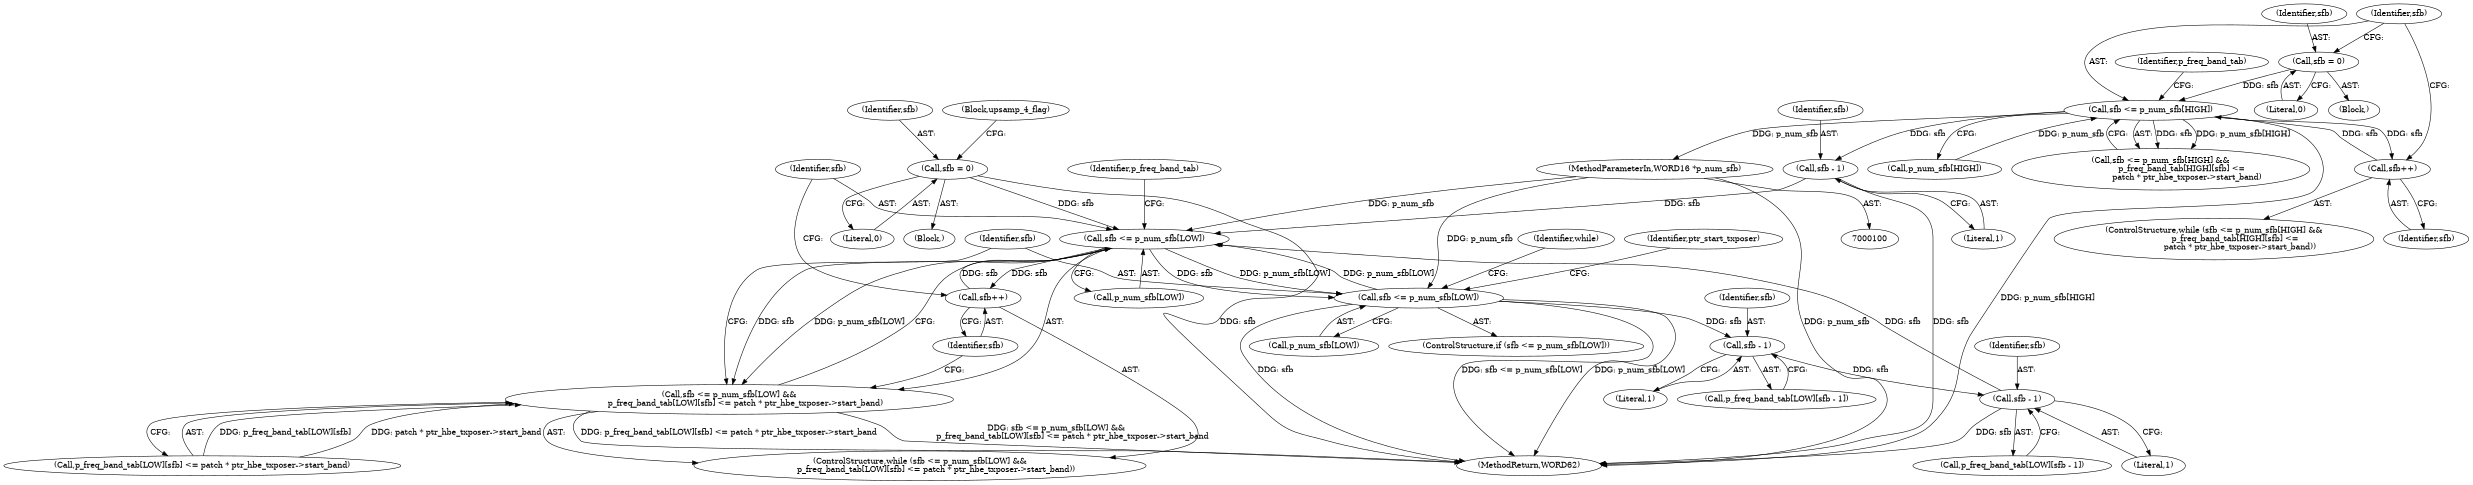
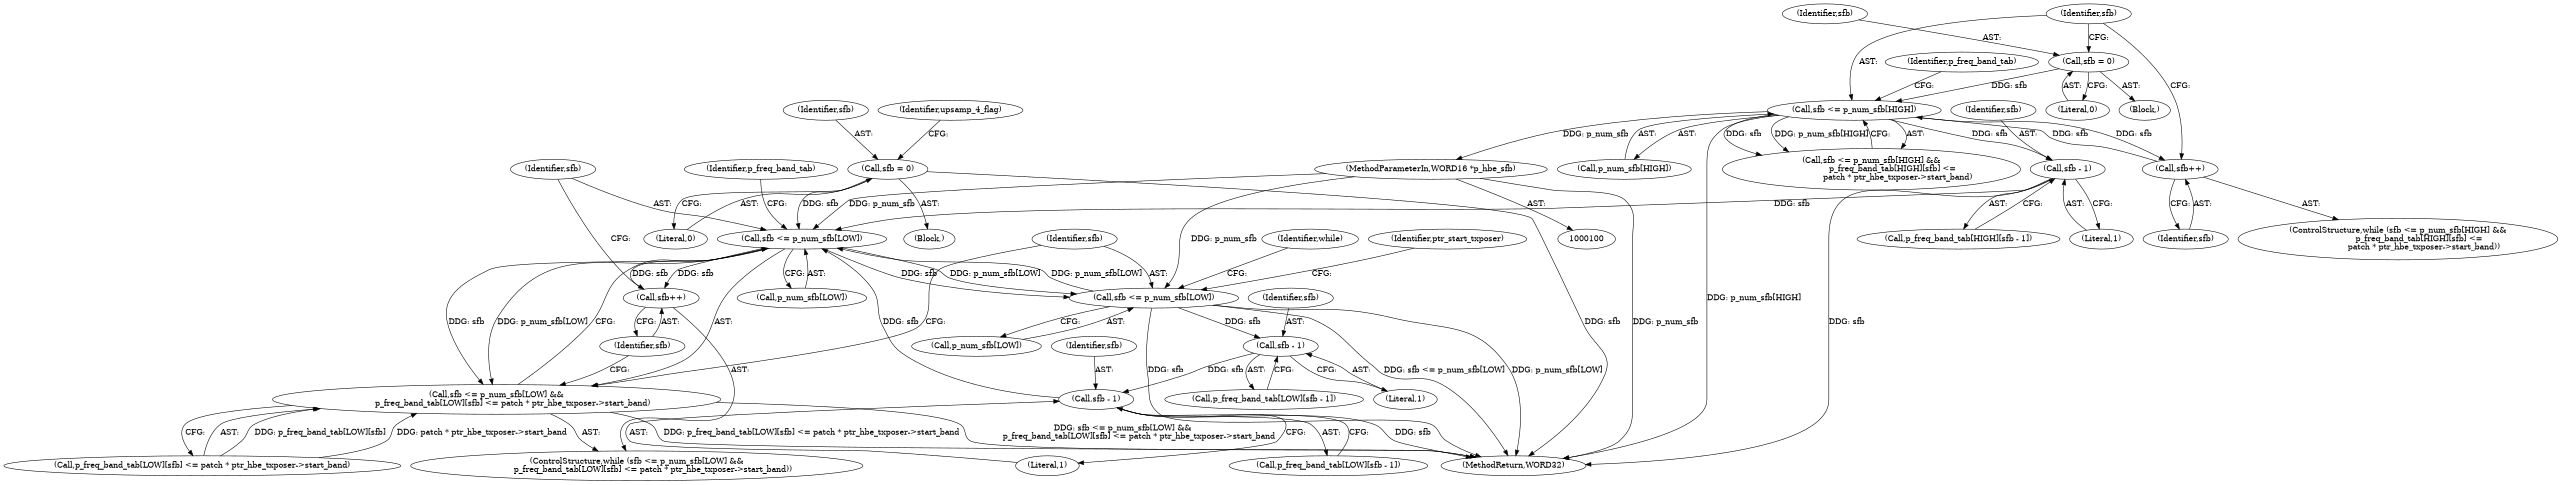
(1006, 110) -> (950, 110)
(1968, 134) -> (1689, 134)
(2071, 134) -> (1649, 134)
(1655, 169) -> (1431, 169)
(1870, 239) -> (1587, 239)
none -> (1958, 239)
(1516, 346) -> none
(1529, 466) -> (1513, 466)
